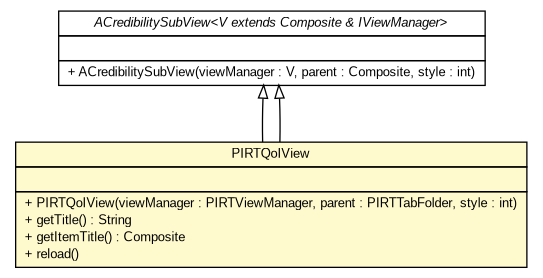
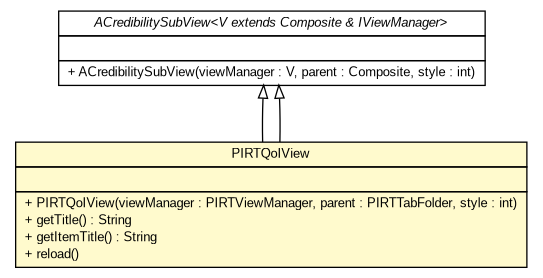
(106, 237) -> (91, 237)
